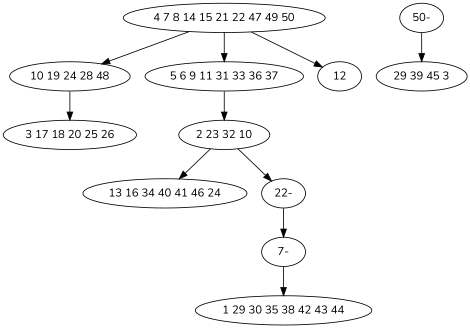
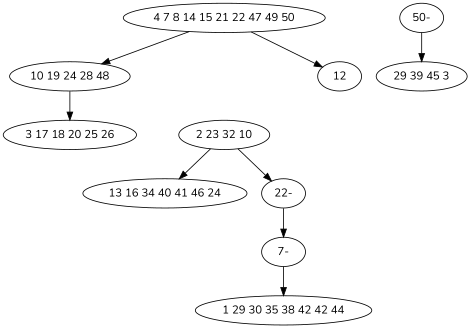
(224, 76) -> none
(284, 310) -> (284, 310)
